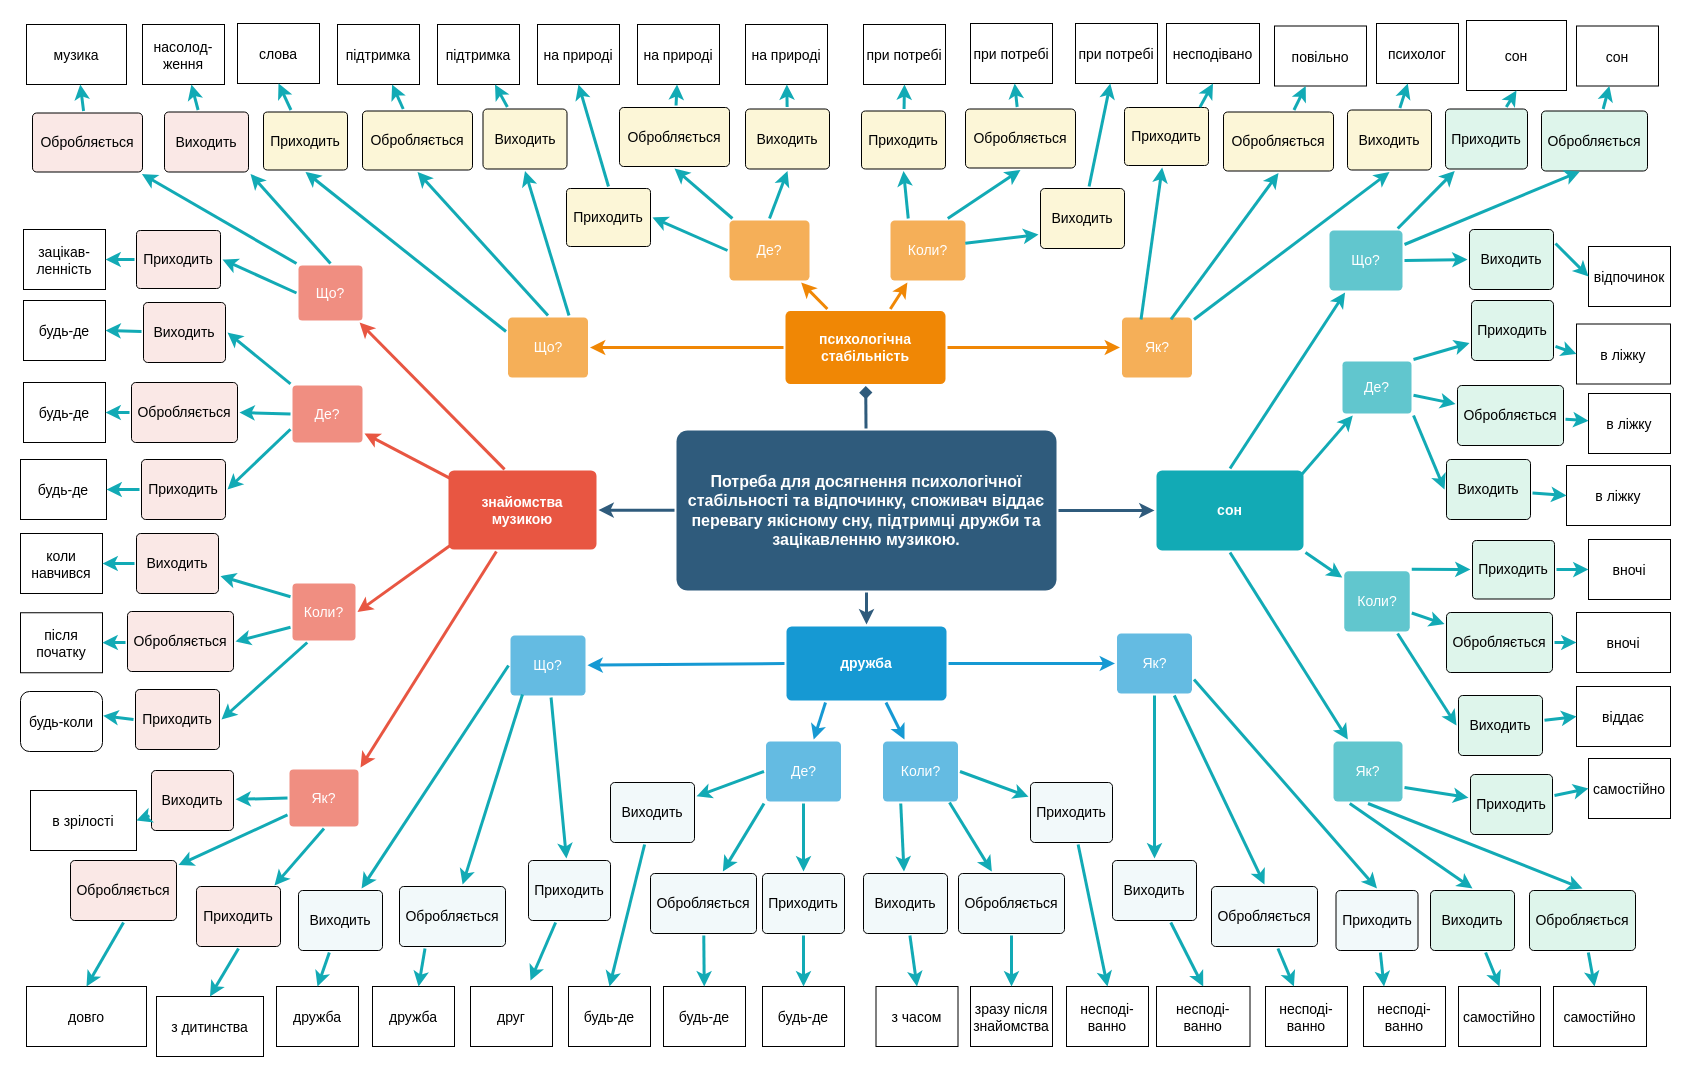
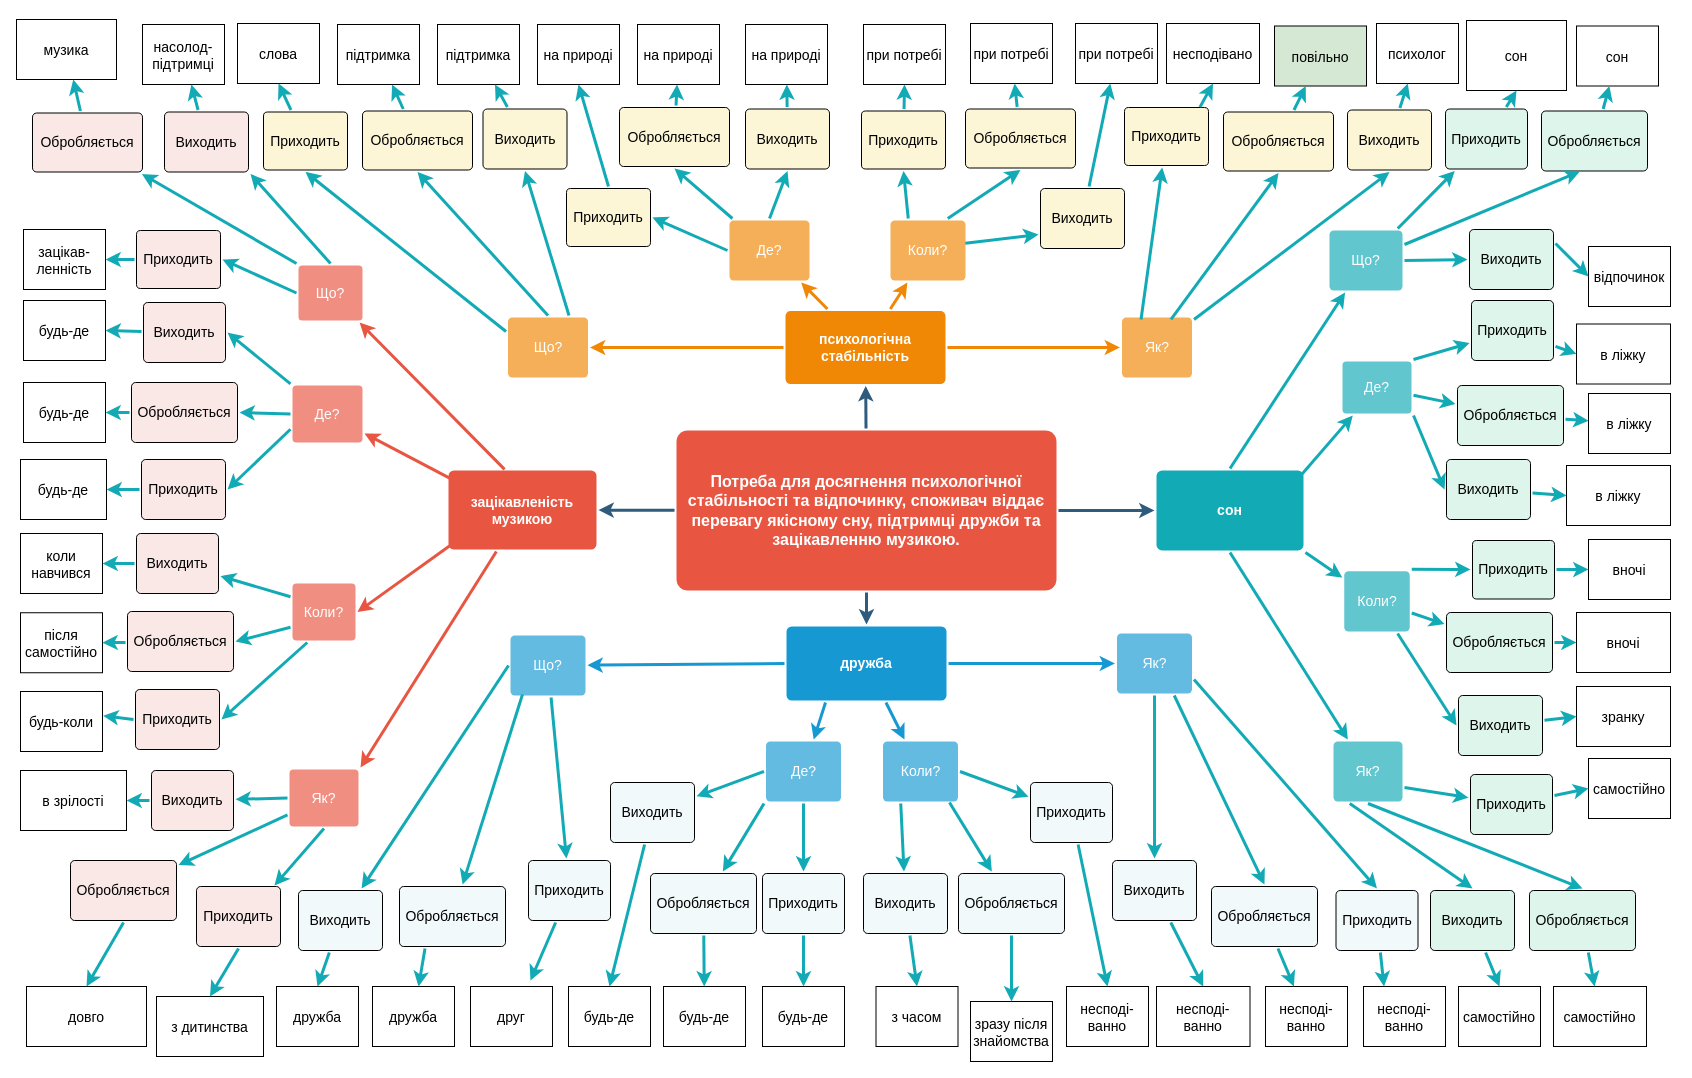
(183, 47) -> (183, 47)
(77, 55) -> (67, 50)
(1321, 56) -> (1321, 56)
(866, 399) -> (866, 398)
(523, 511) -> (523, 511)
(867, 511) -> (867, 511)
(61, 635) -> (61, 635)
(1623, 717) -> (1623, 717)
(62, 722) -> (62, 722)
(84, 821) -> (74, 801)
(1012, 1017) -> (1012, 1032)
